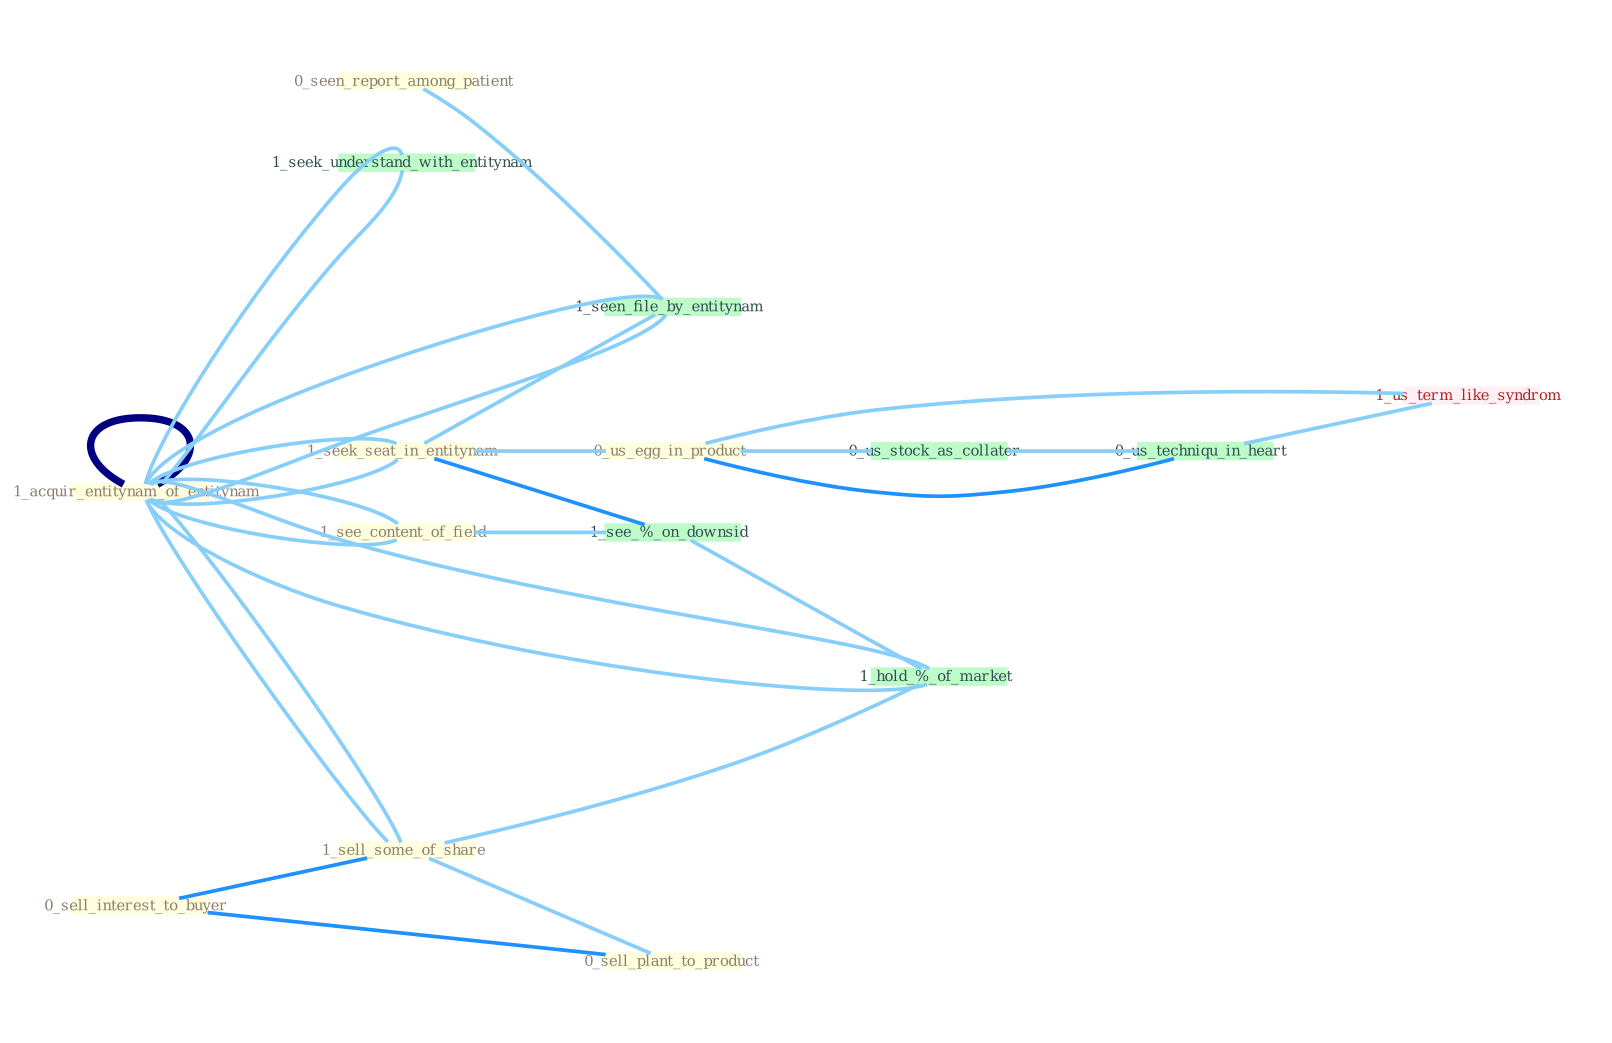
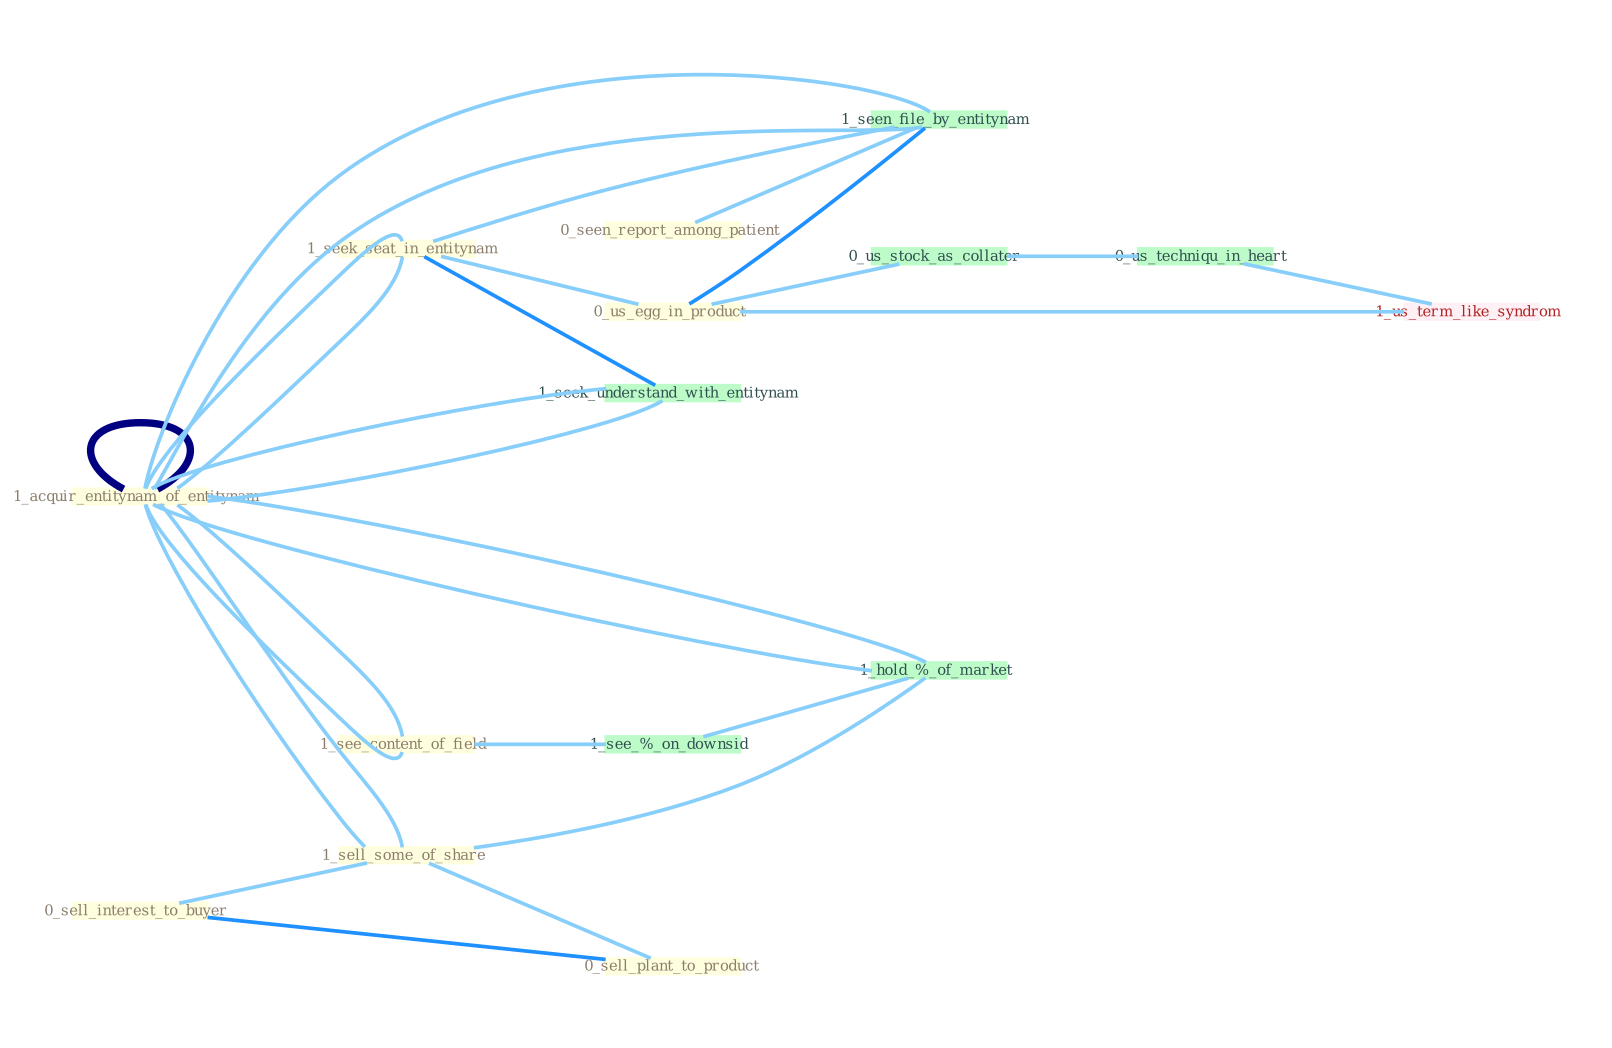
(539, 492) -> (540, 321)
(939, 496) -> (810, 219)
(273, 878) -> (273, 883)
